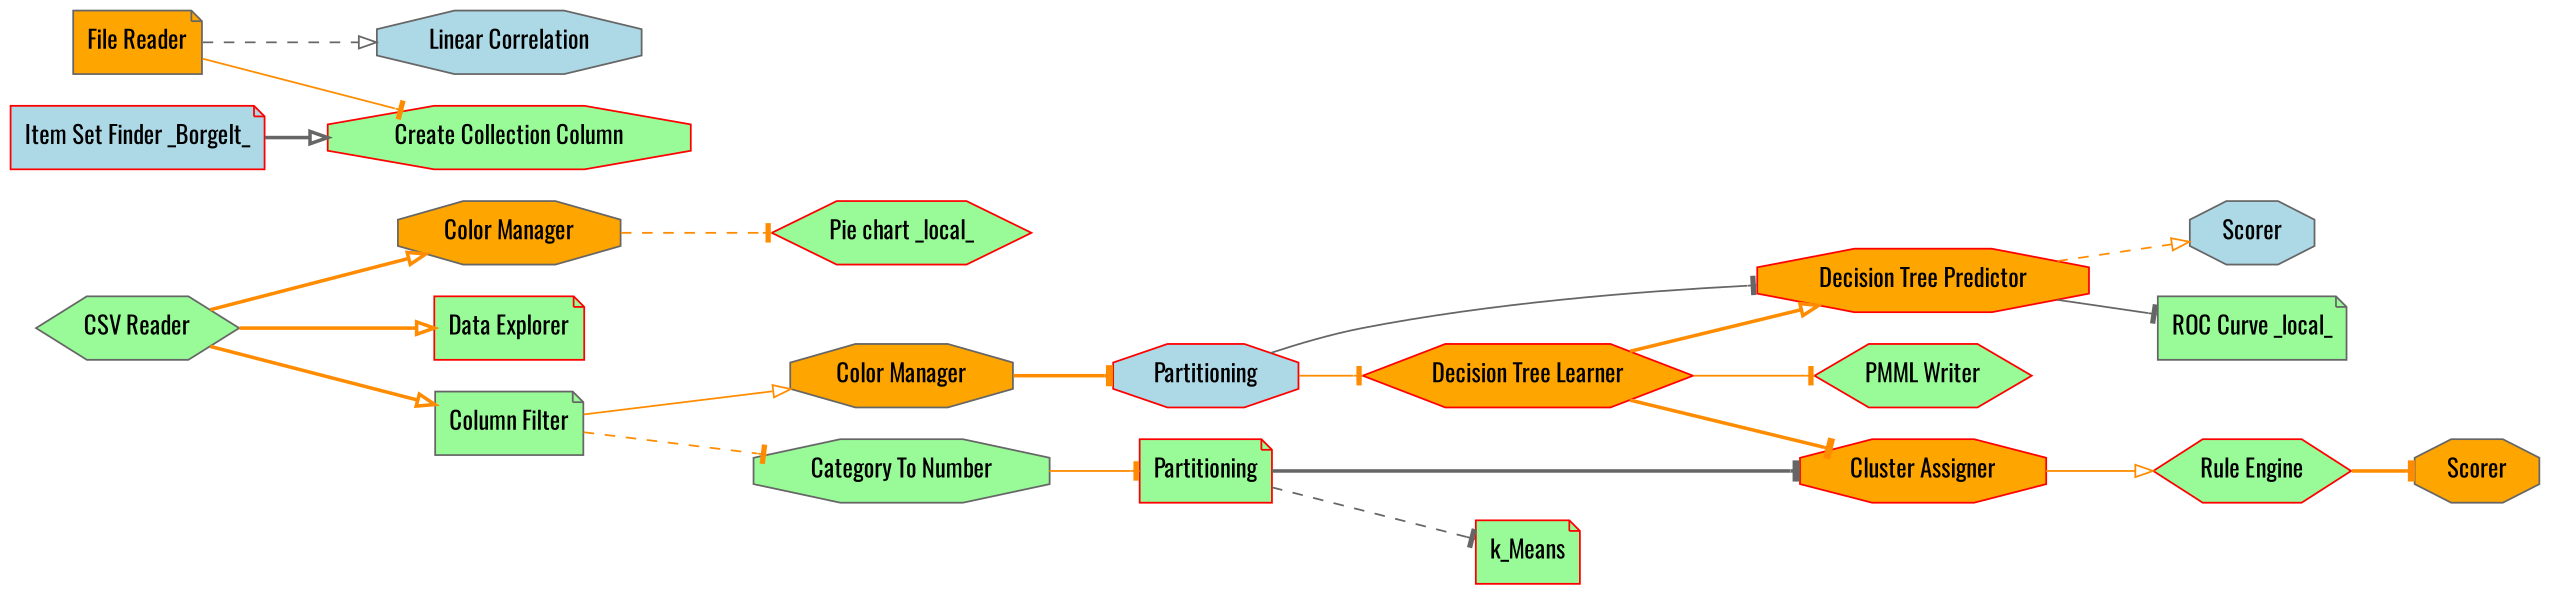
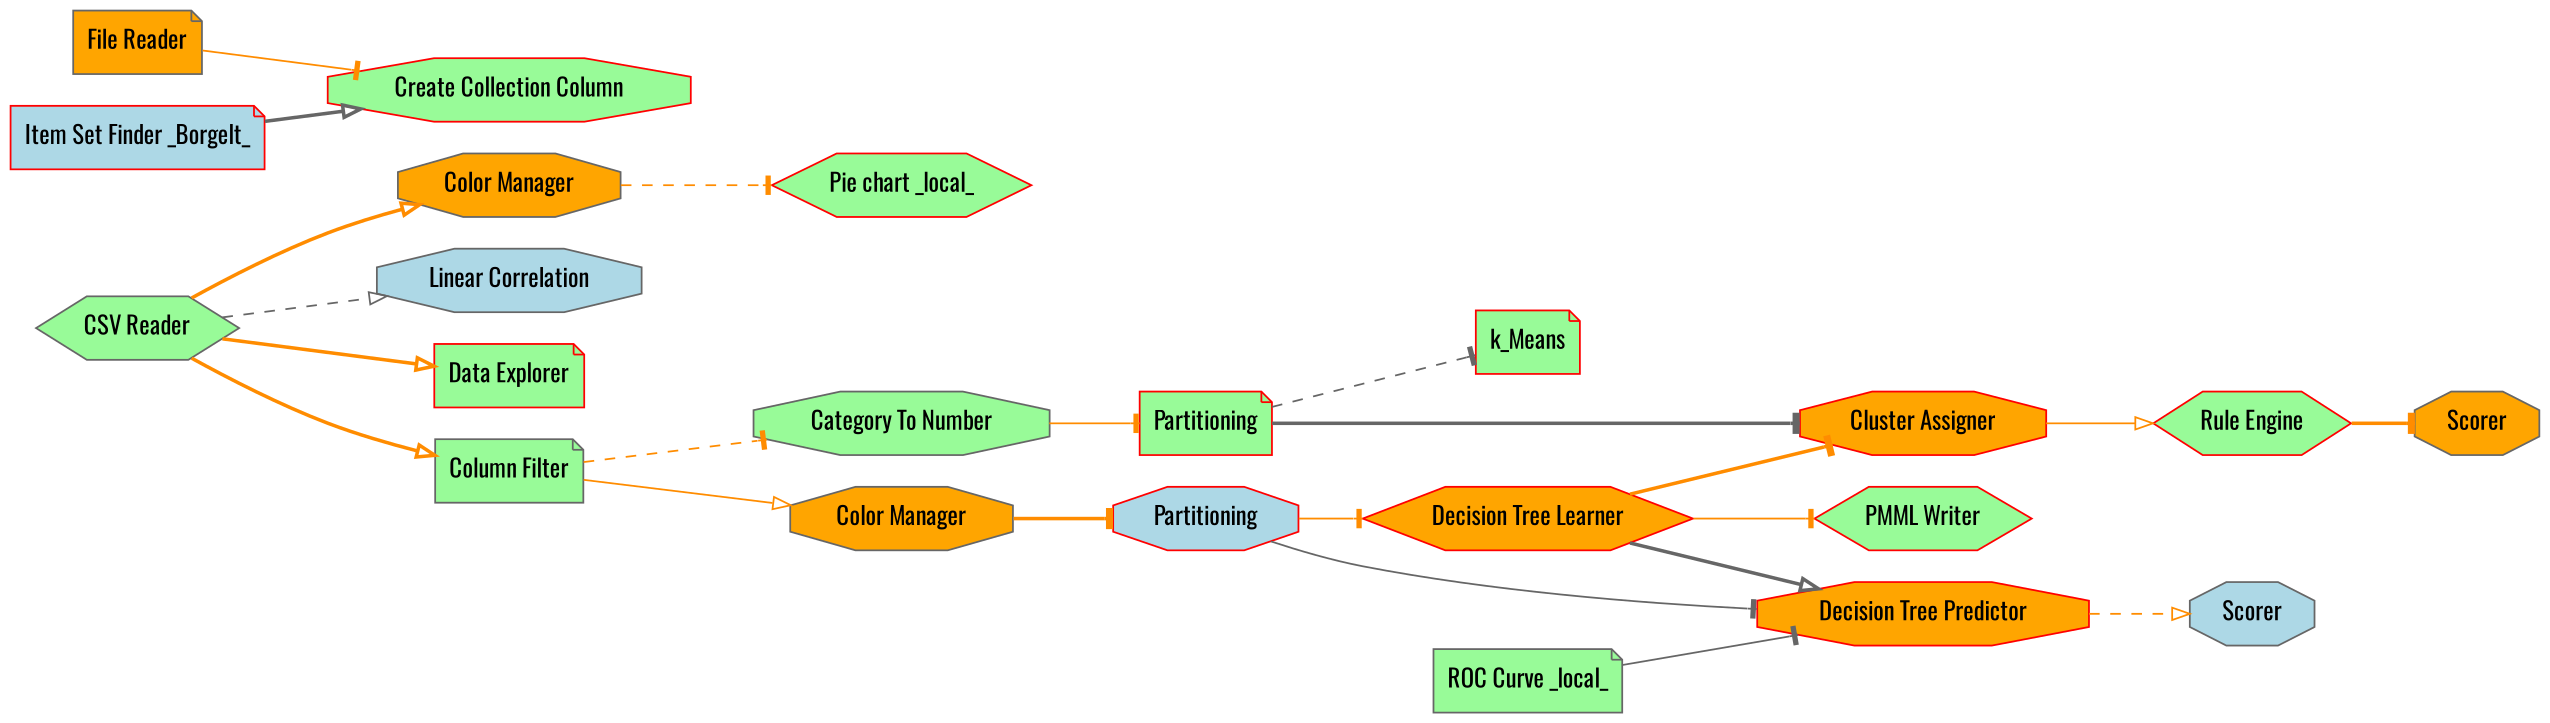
(280, 42) -> (296, 308)
(2103, 307) -> (1706, 651)
(1716, 330) -> (1716, 564)
